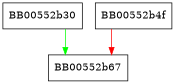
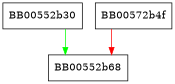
(134, 16) -> (134, 16)
(88, 68) -> (88, 68)
